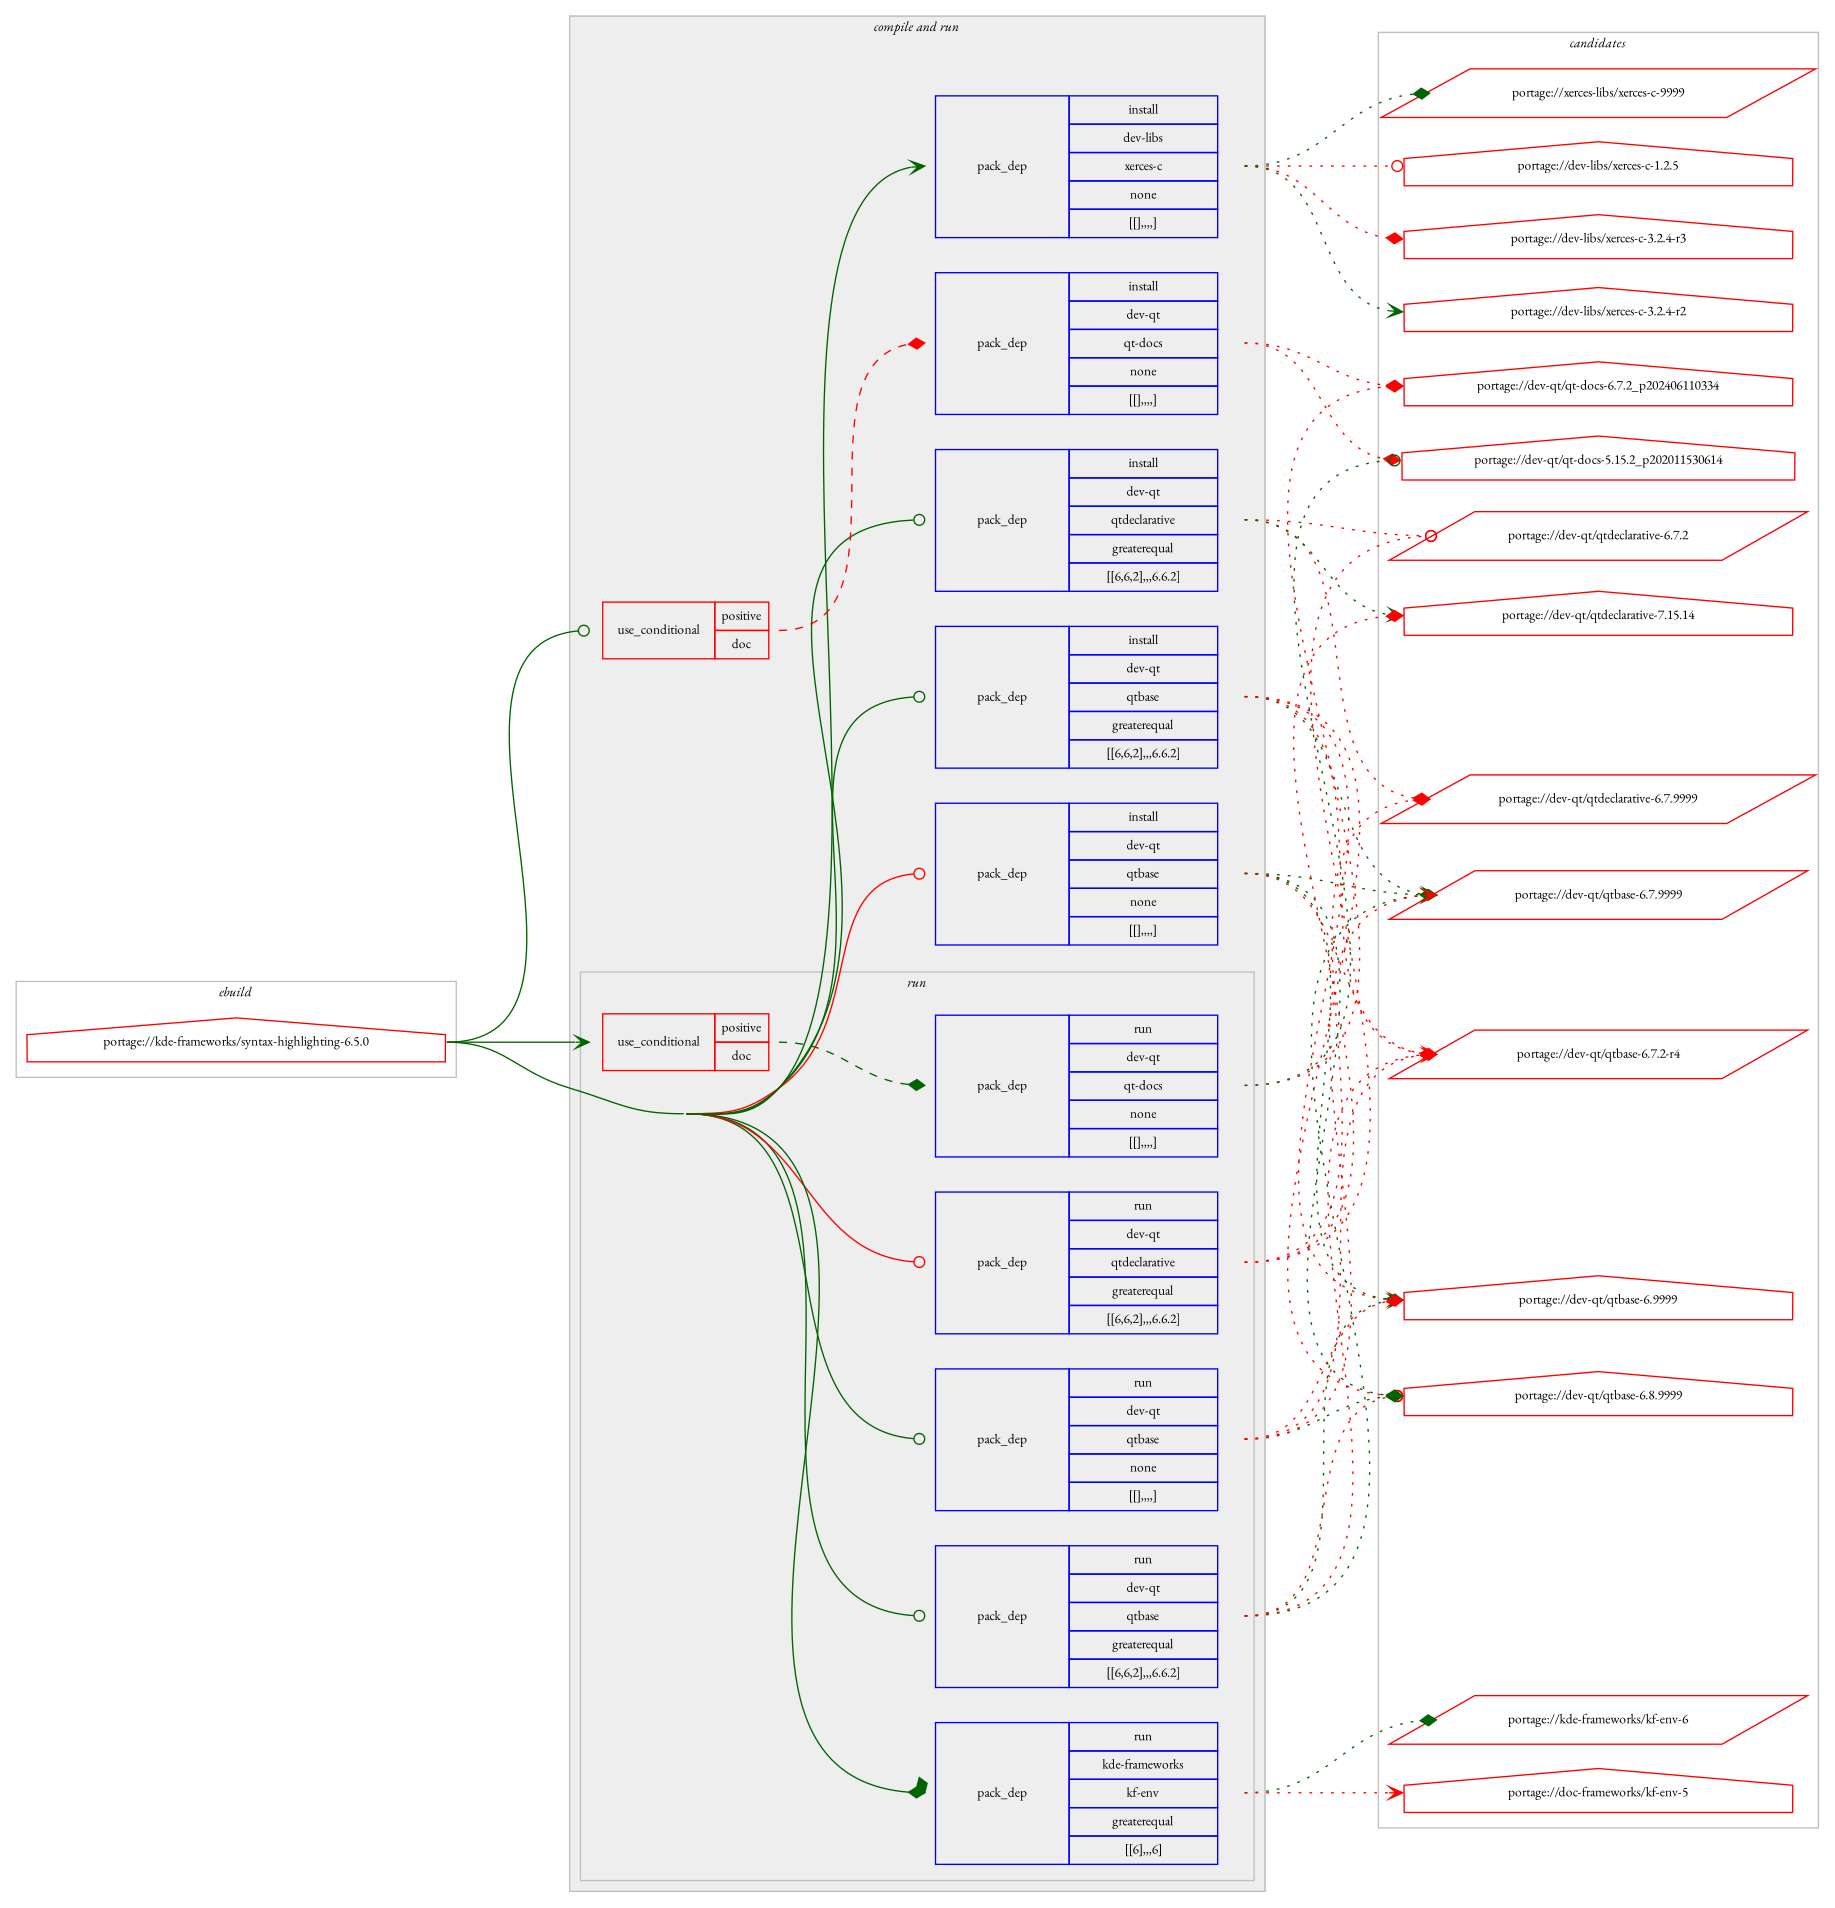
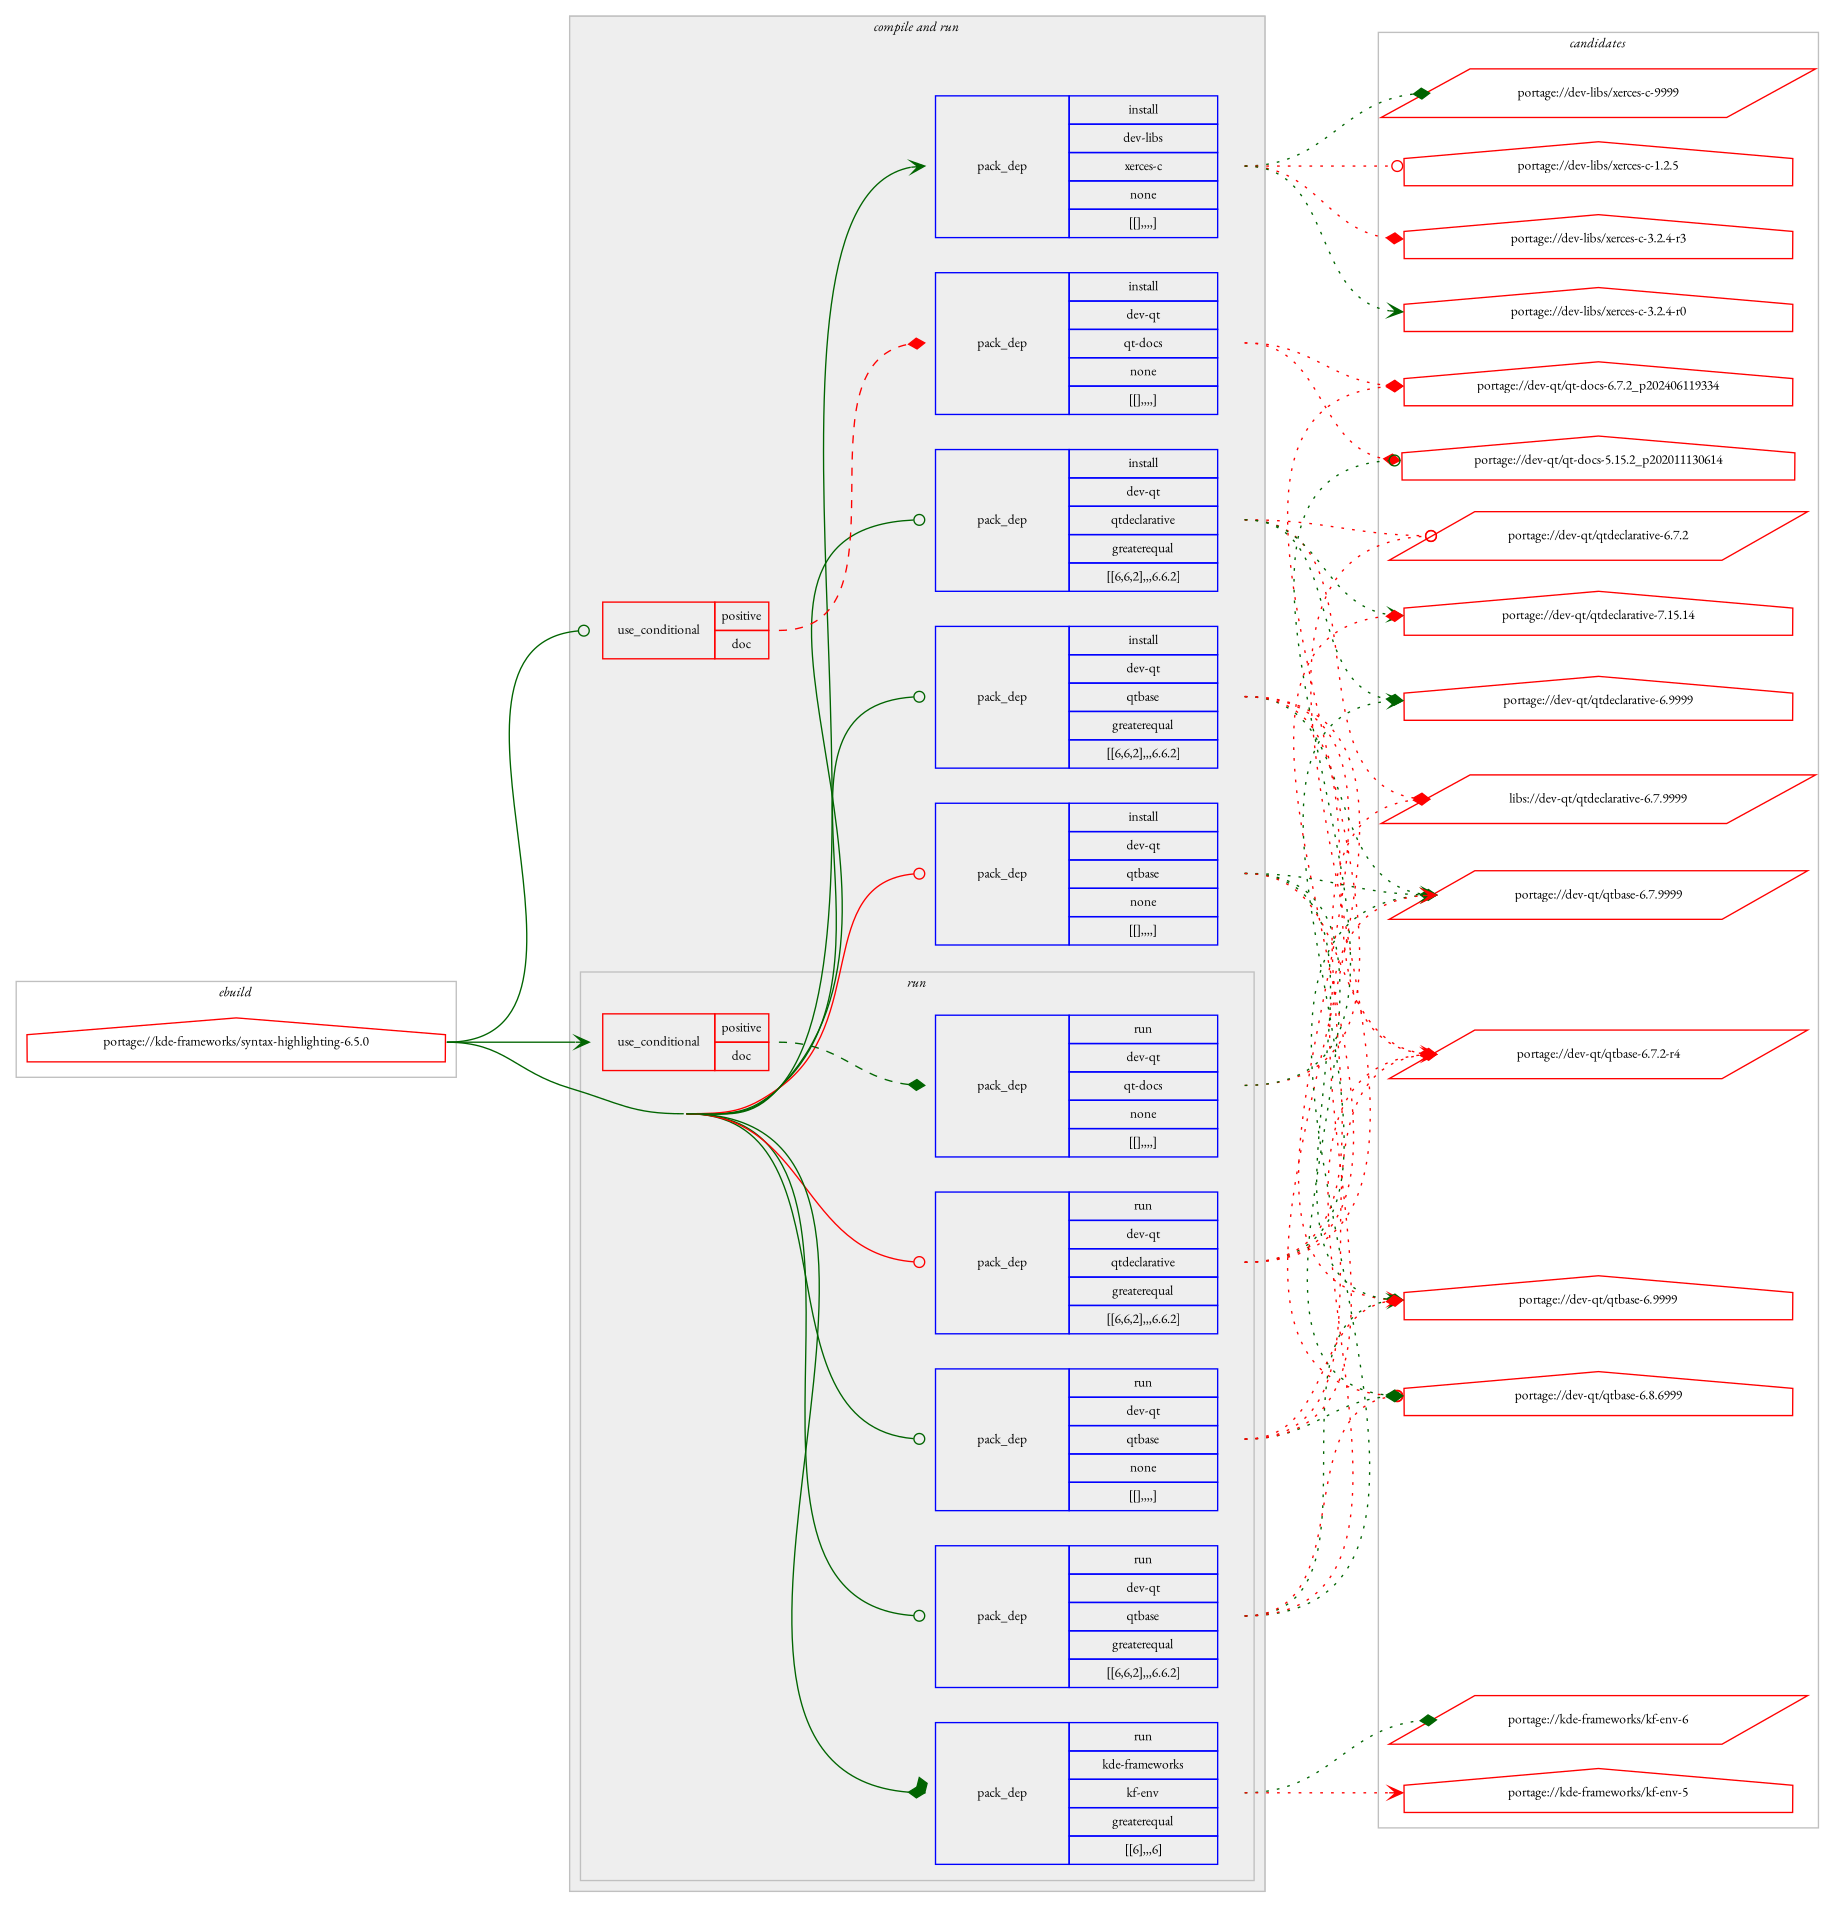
(1598, 93) -> (1598, 93)
(1598, 312) -> (1598, 312)
(1598, 386) -> (1598, 386)
(1598, 460) -> (1598, 460)
none -> (1598, 701)
(1598, 799) -> (1598, 799)
(1598, 1396) -> (1598, 1396)
(1598, 1793) -> (1598, 1793)
